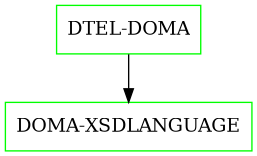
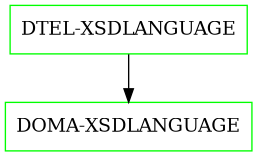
(129, 30) -> (129, 30)
